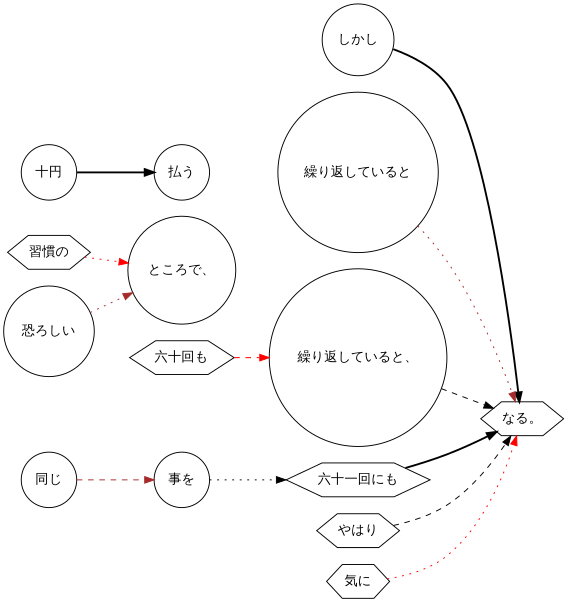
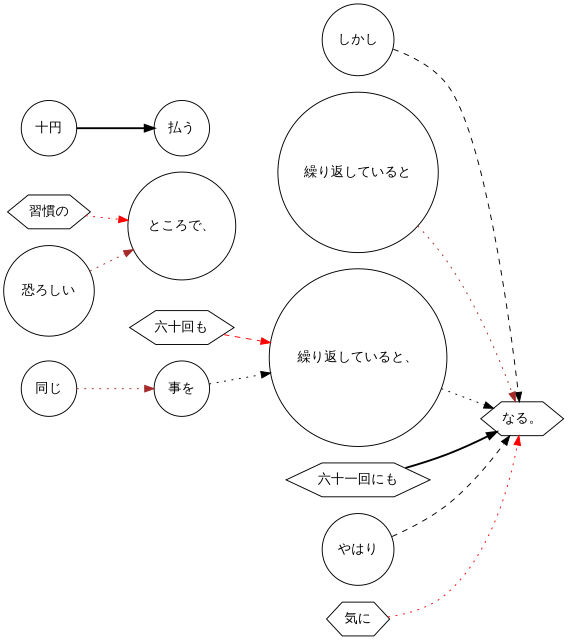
(488, 203) -> (488, 203)
(463, 397) -> (463, 397)
(111, 480) -> (111, 389)
(243, 480) -> (235, 379)
(358, 531) -> (358, 549)
